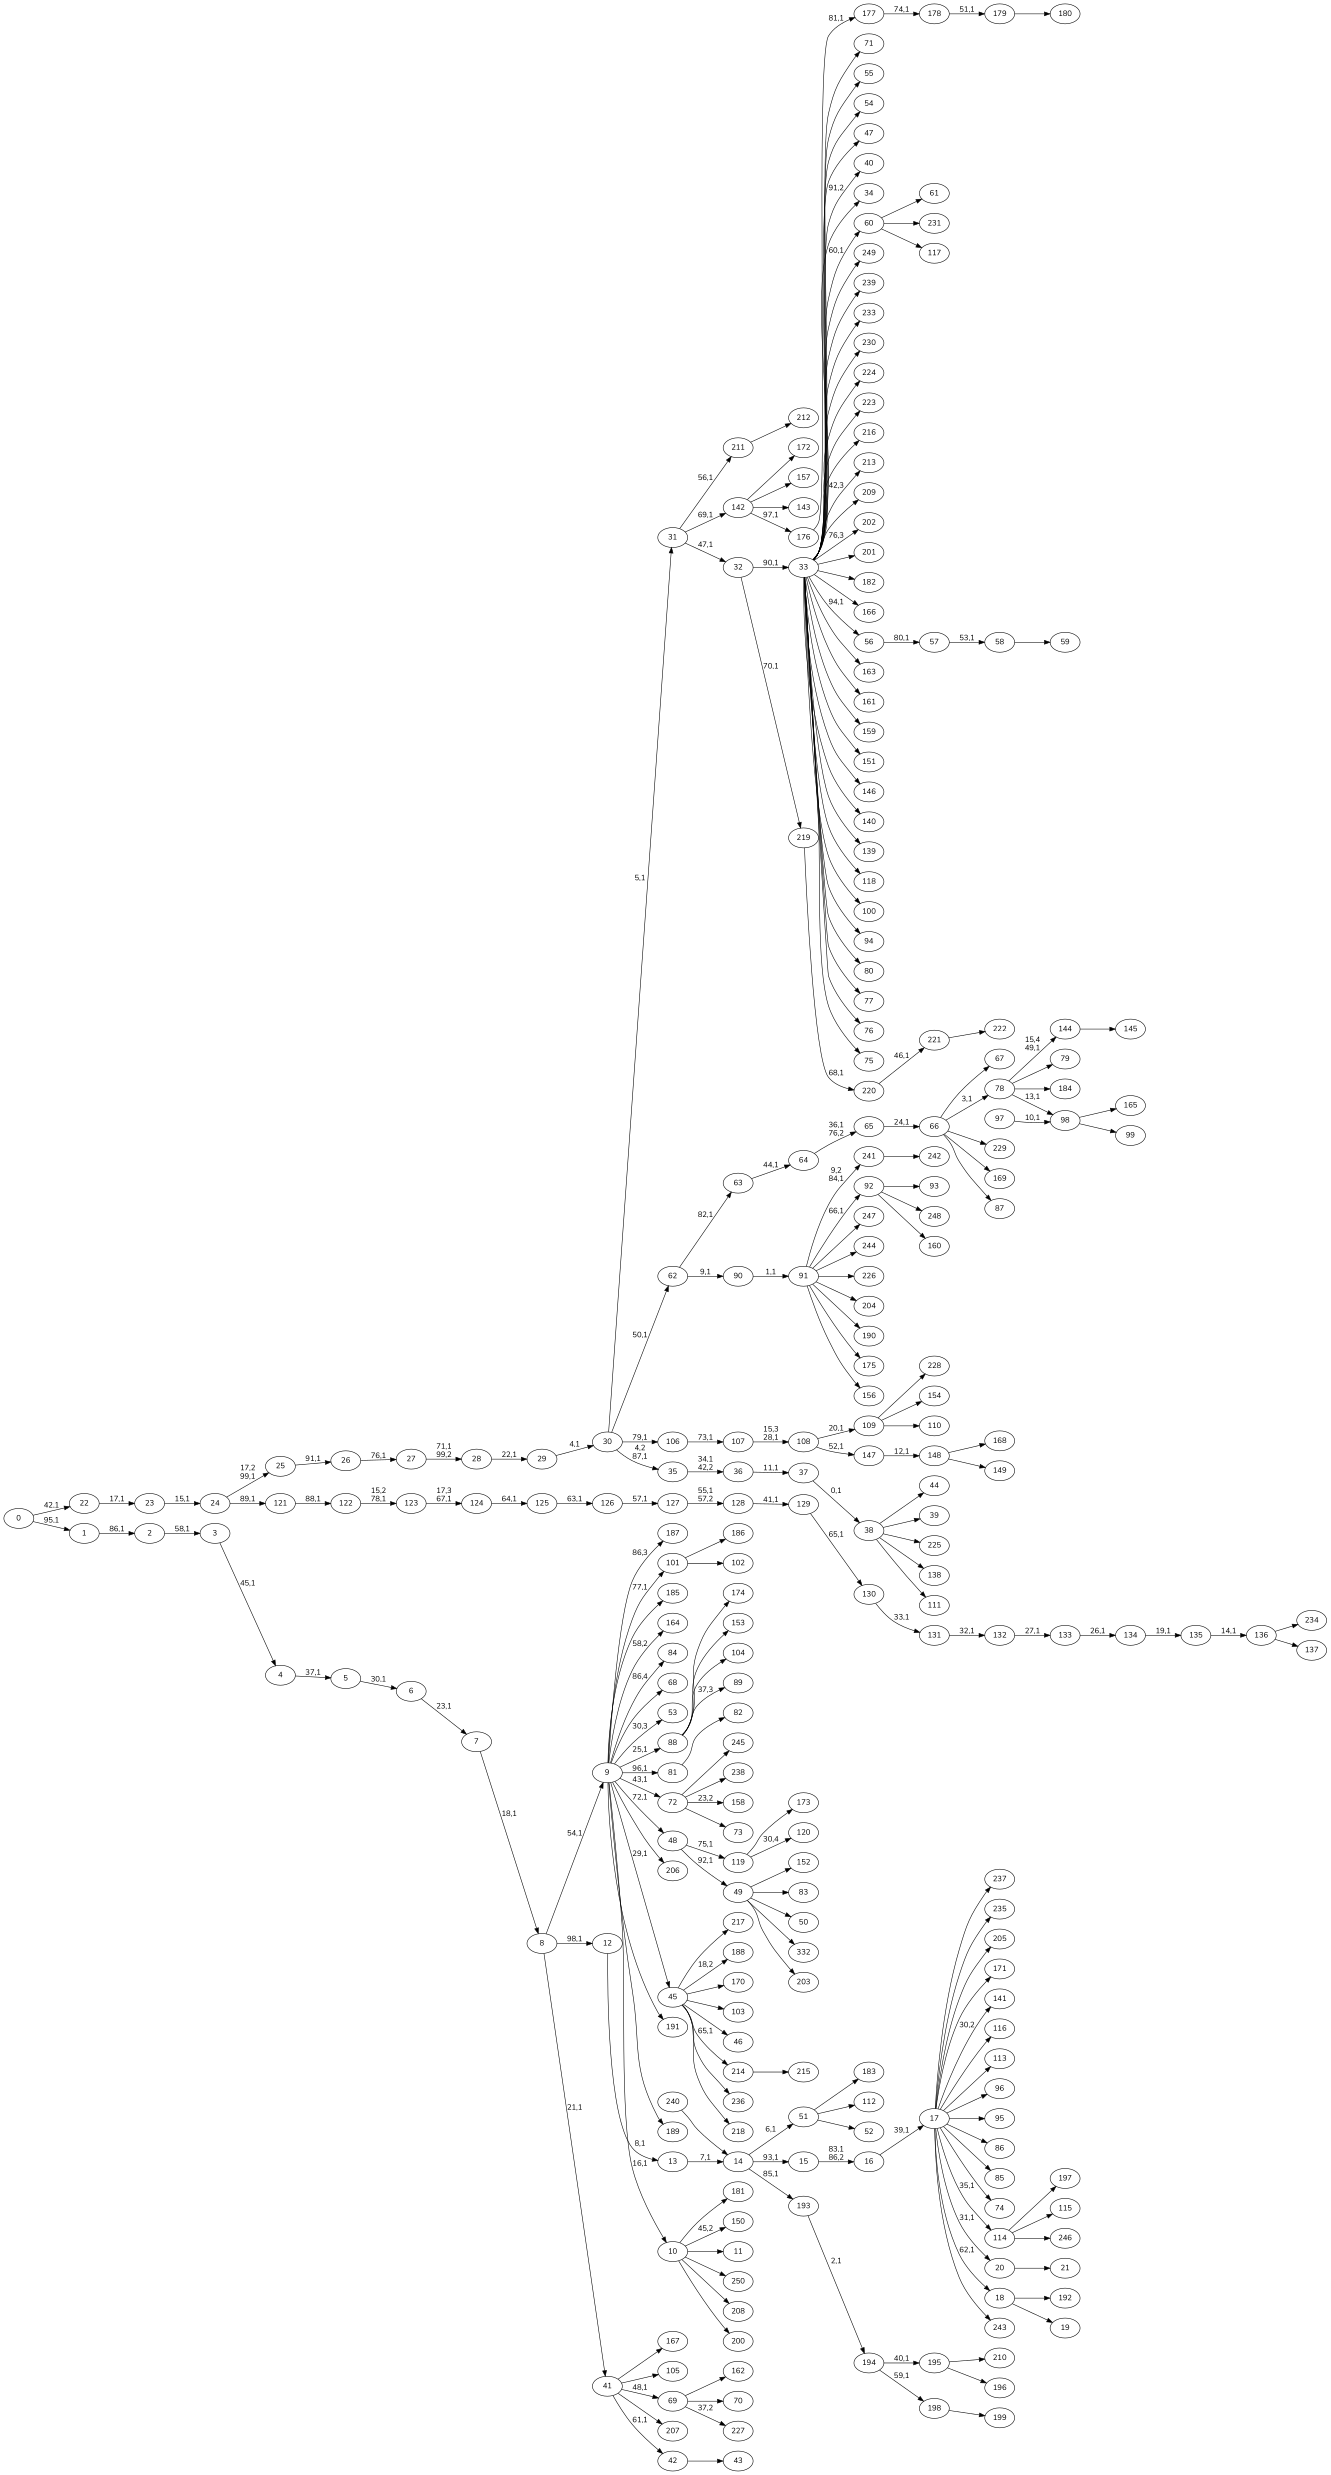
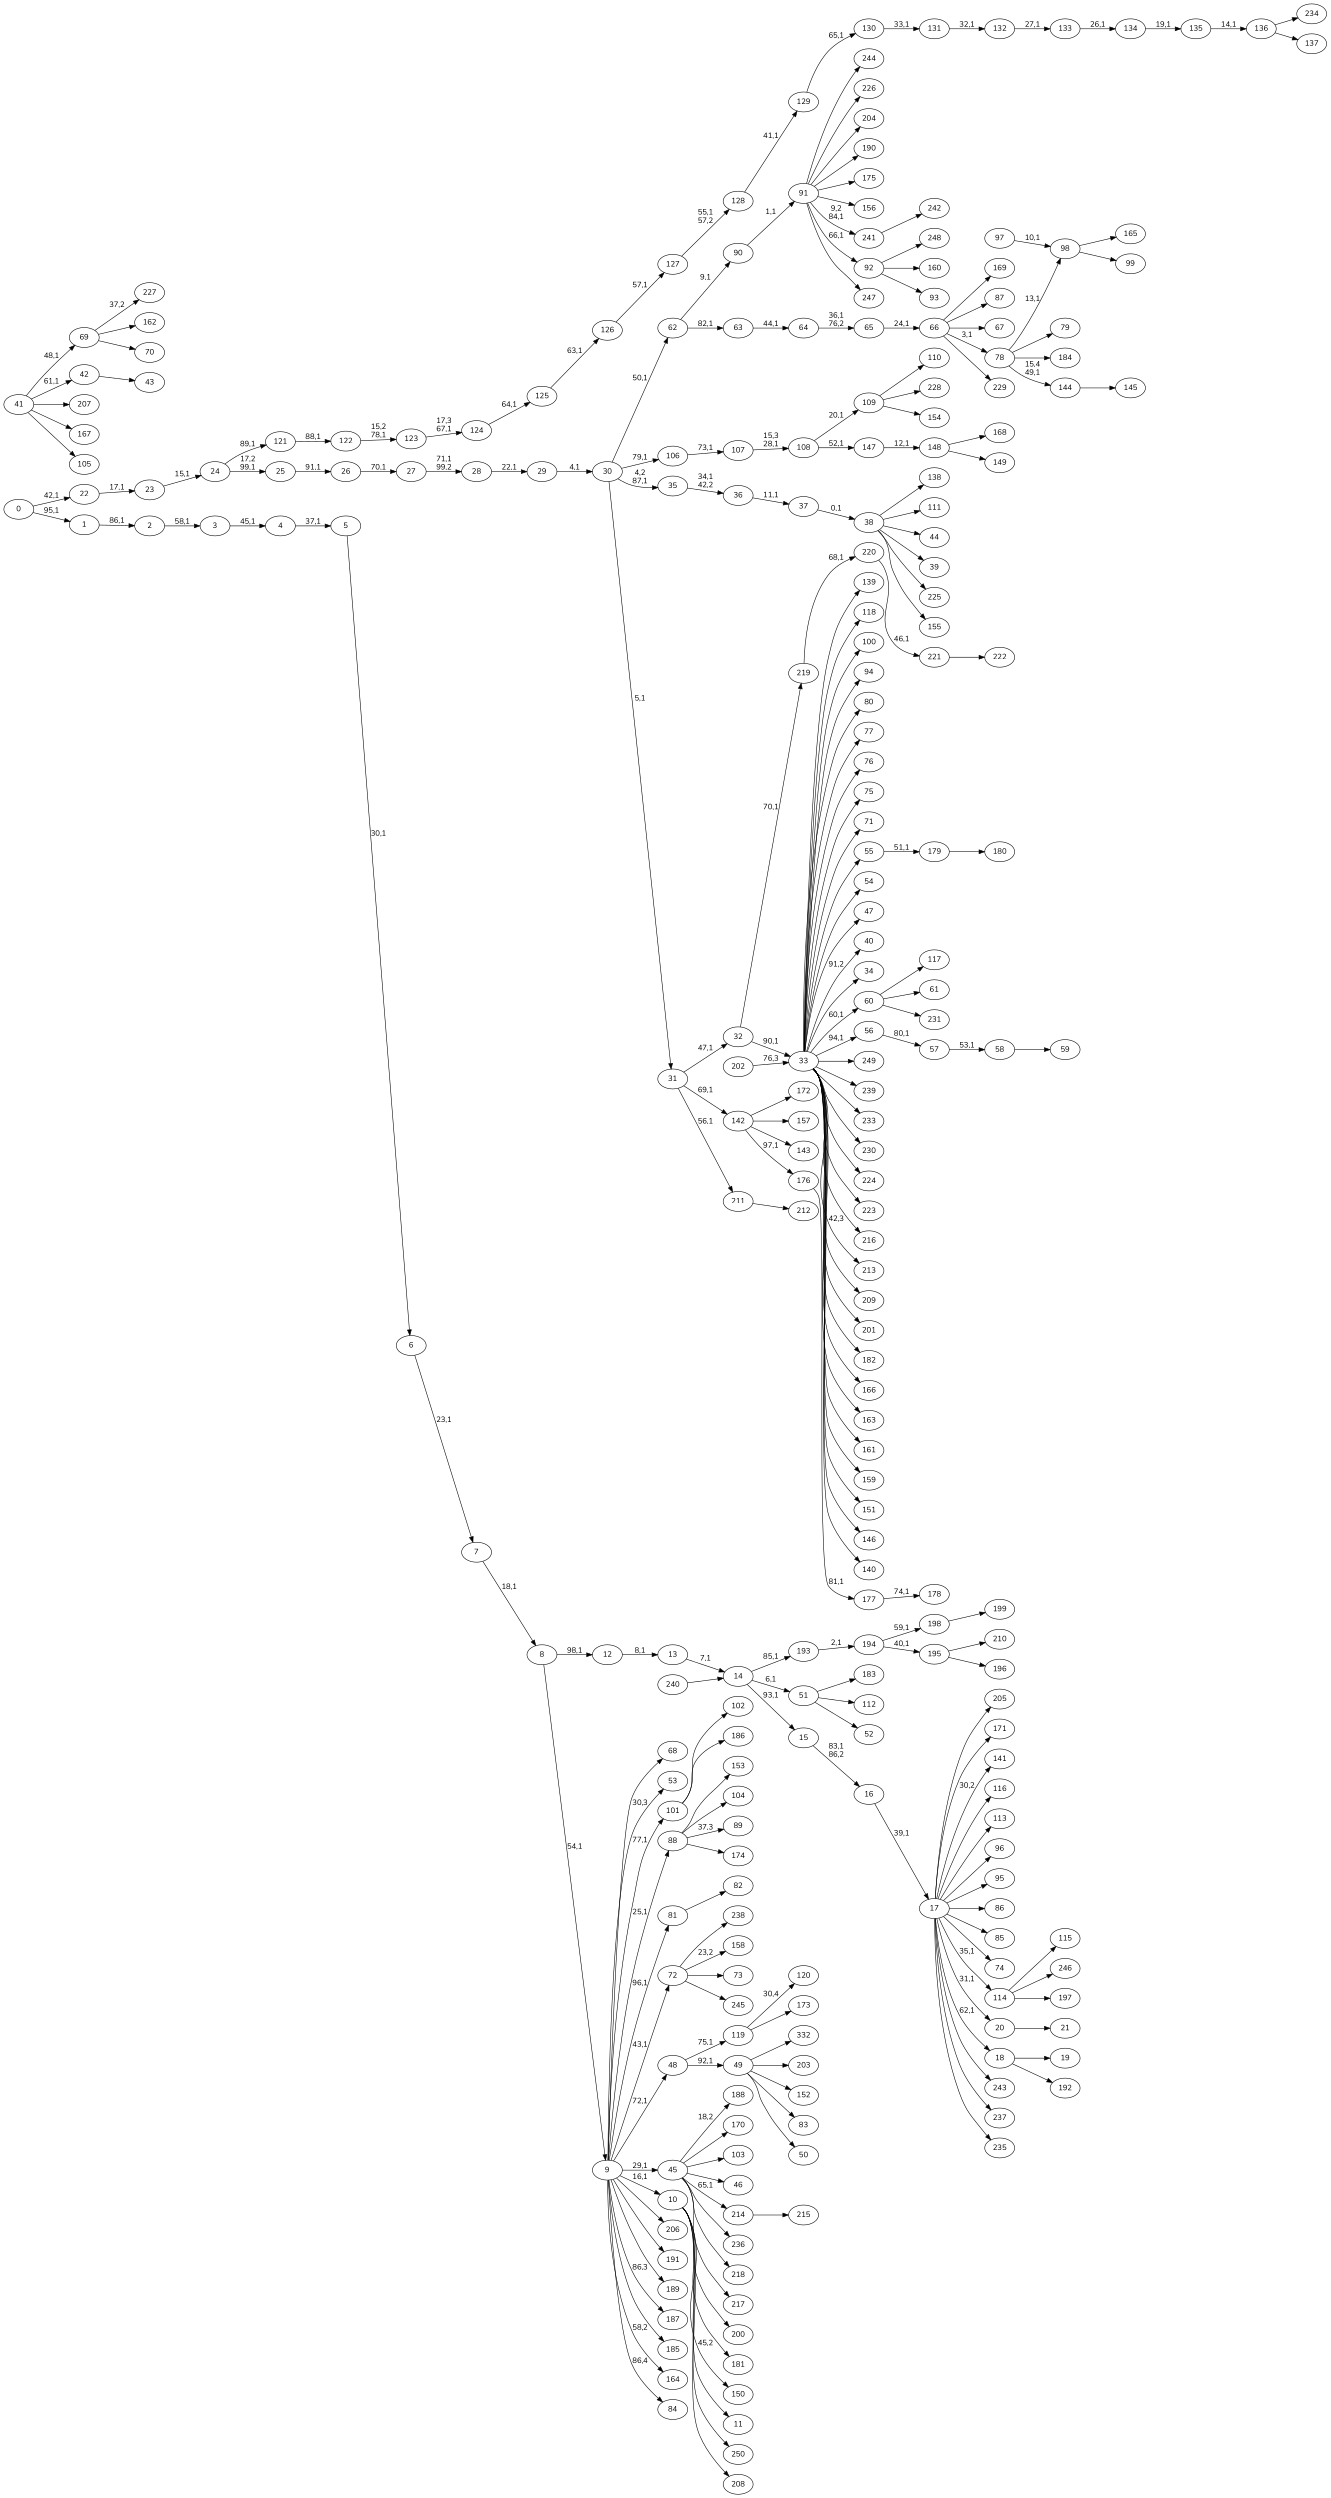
(964, 14) -> (899, 852)
(834, 547) -> (768, 1064)
none -> (934, 627)
(378, 1456) -> (378, 467)
(574, 2162) -> none
